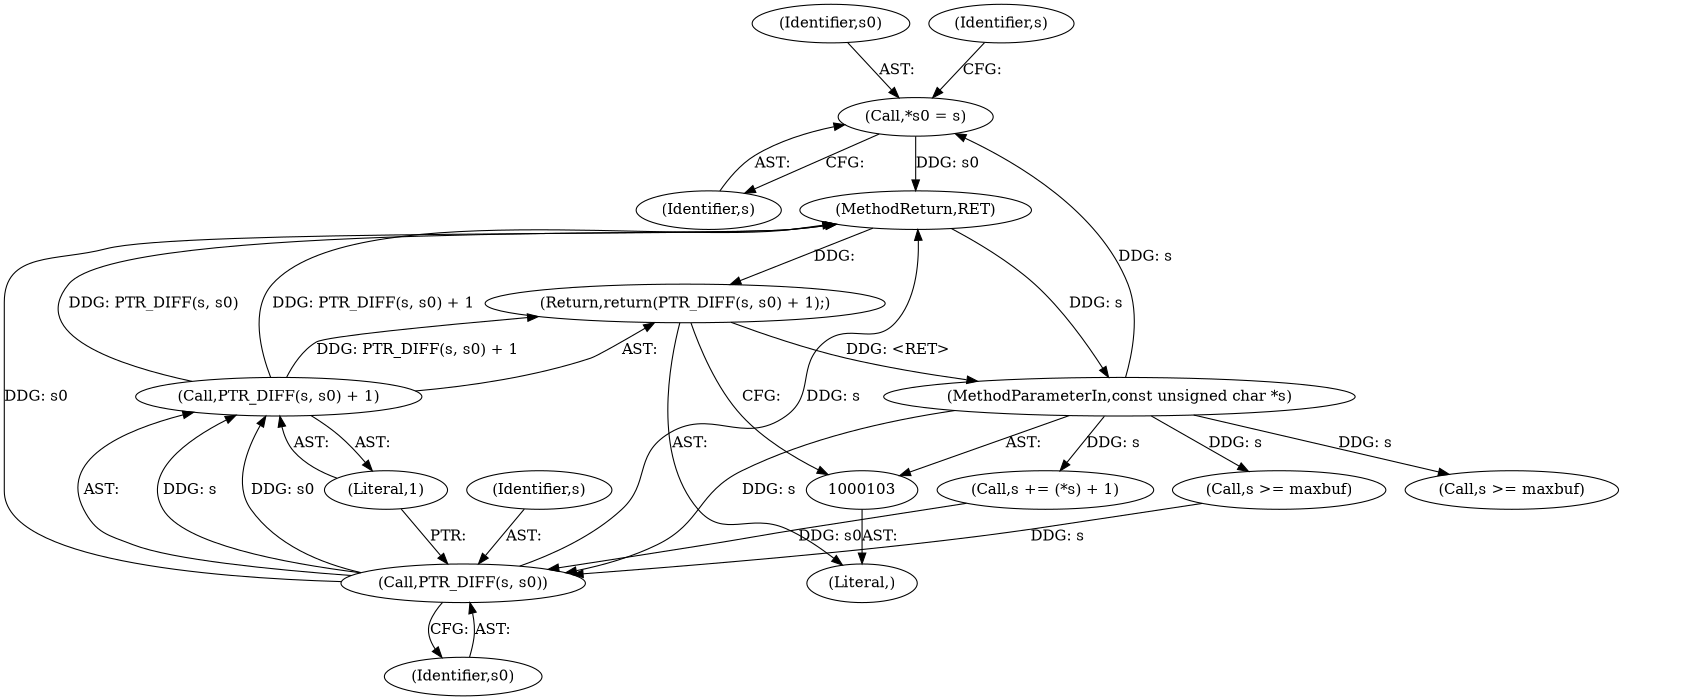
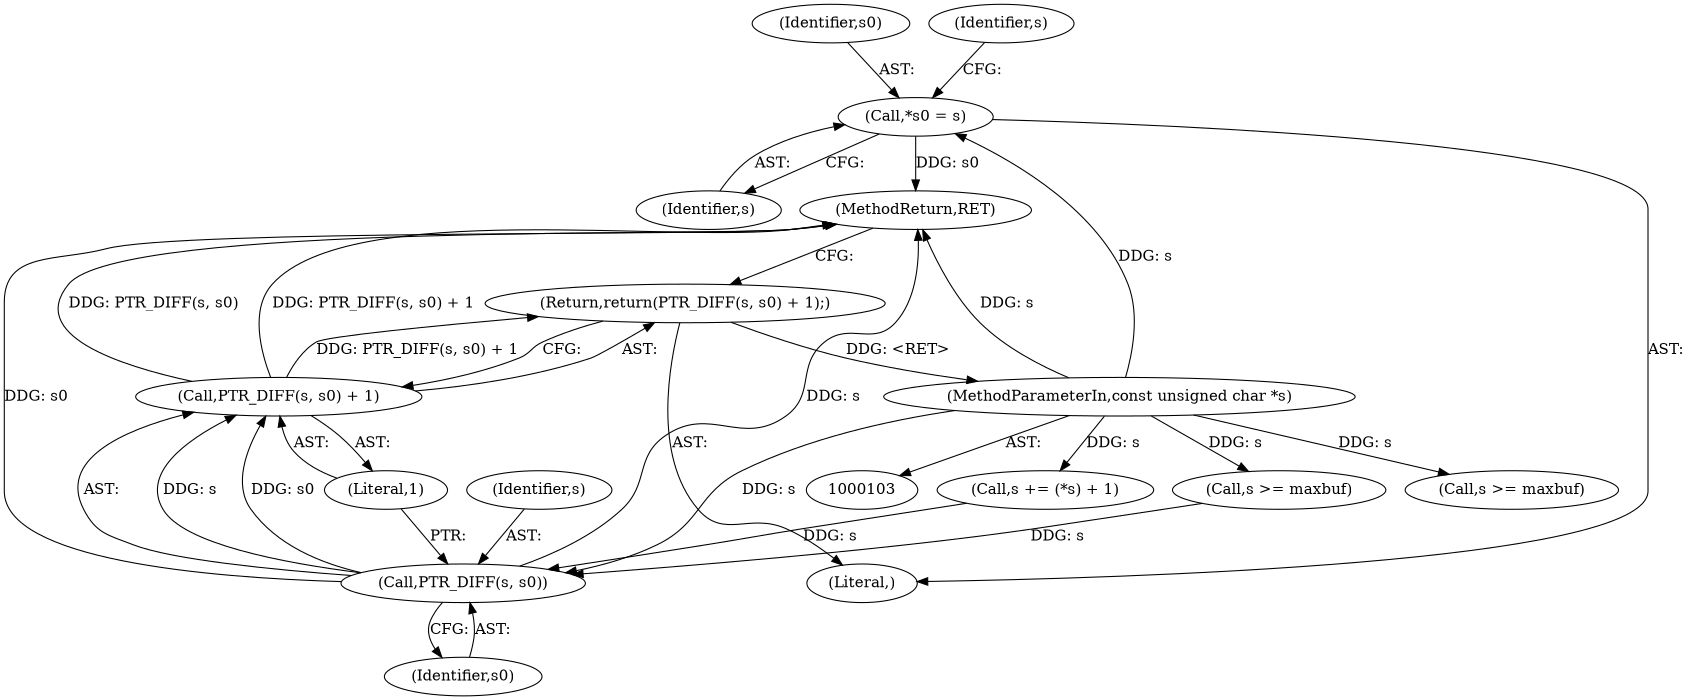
(837, 257) -> (837, 257)
(1038, 287) -> (982, 325)
(738, 411) -> (511, 361)
(862, 531) -> (1648, 382)
(830, 537) -> (830, 537)
